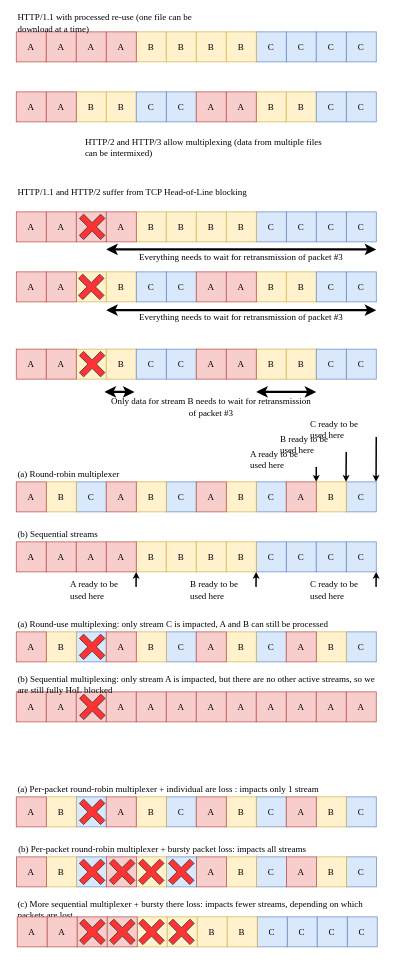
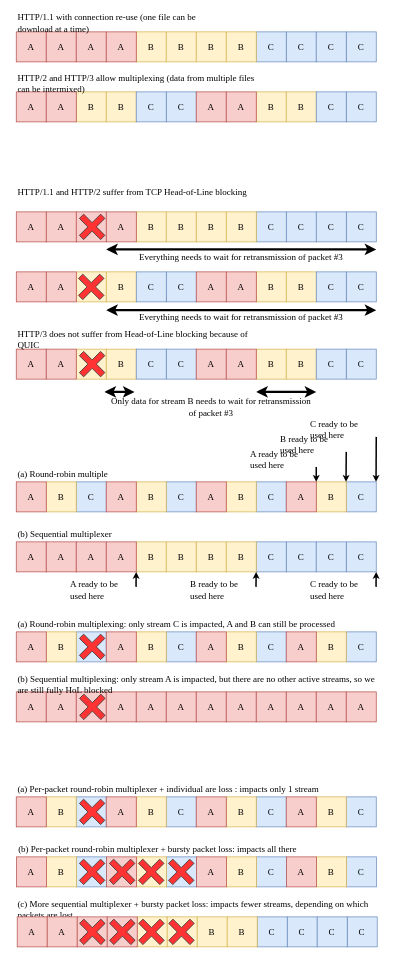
(122, 23) -> (122, 23)
(204, 147) -> (136, 84)
none -> (136, 339)
(79, 474) -> (71, 474)
(68, 534) -> (75, 534)
(197, 624) -> (197, 624)
(197, 849) -> (193, 849)
(197, 909) -> (197, 909)
